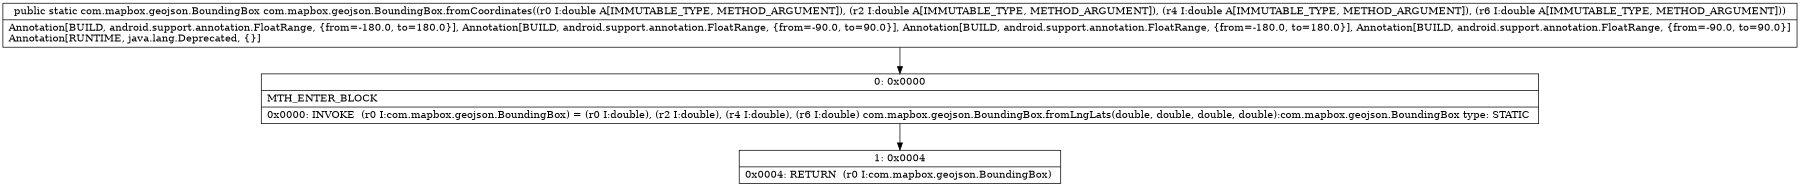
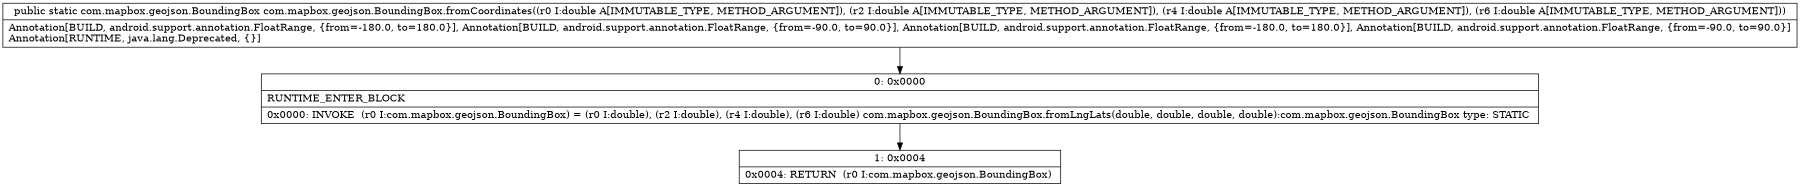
(323, 98) -> (336, 98)
